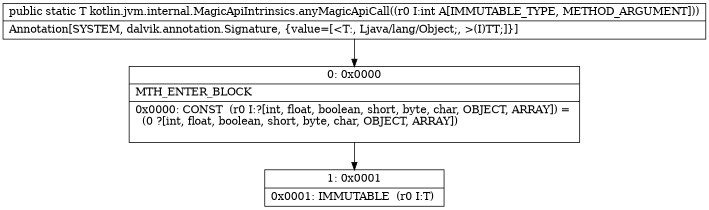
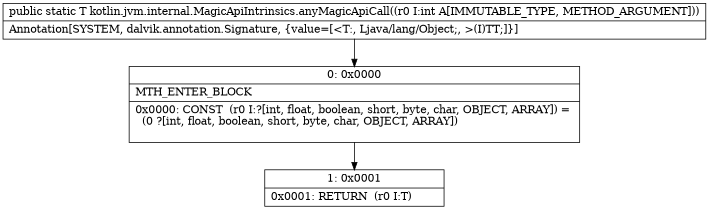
(354, 197) -> (343, 197)
